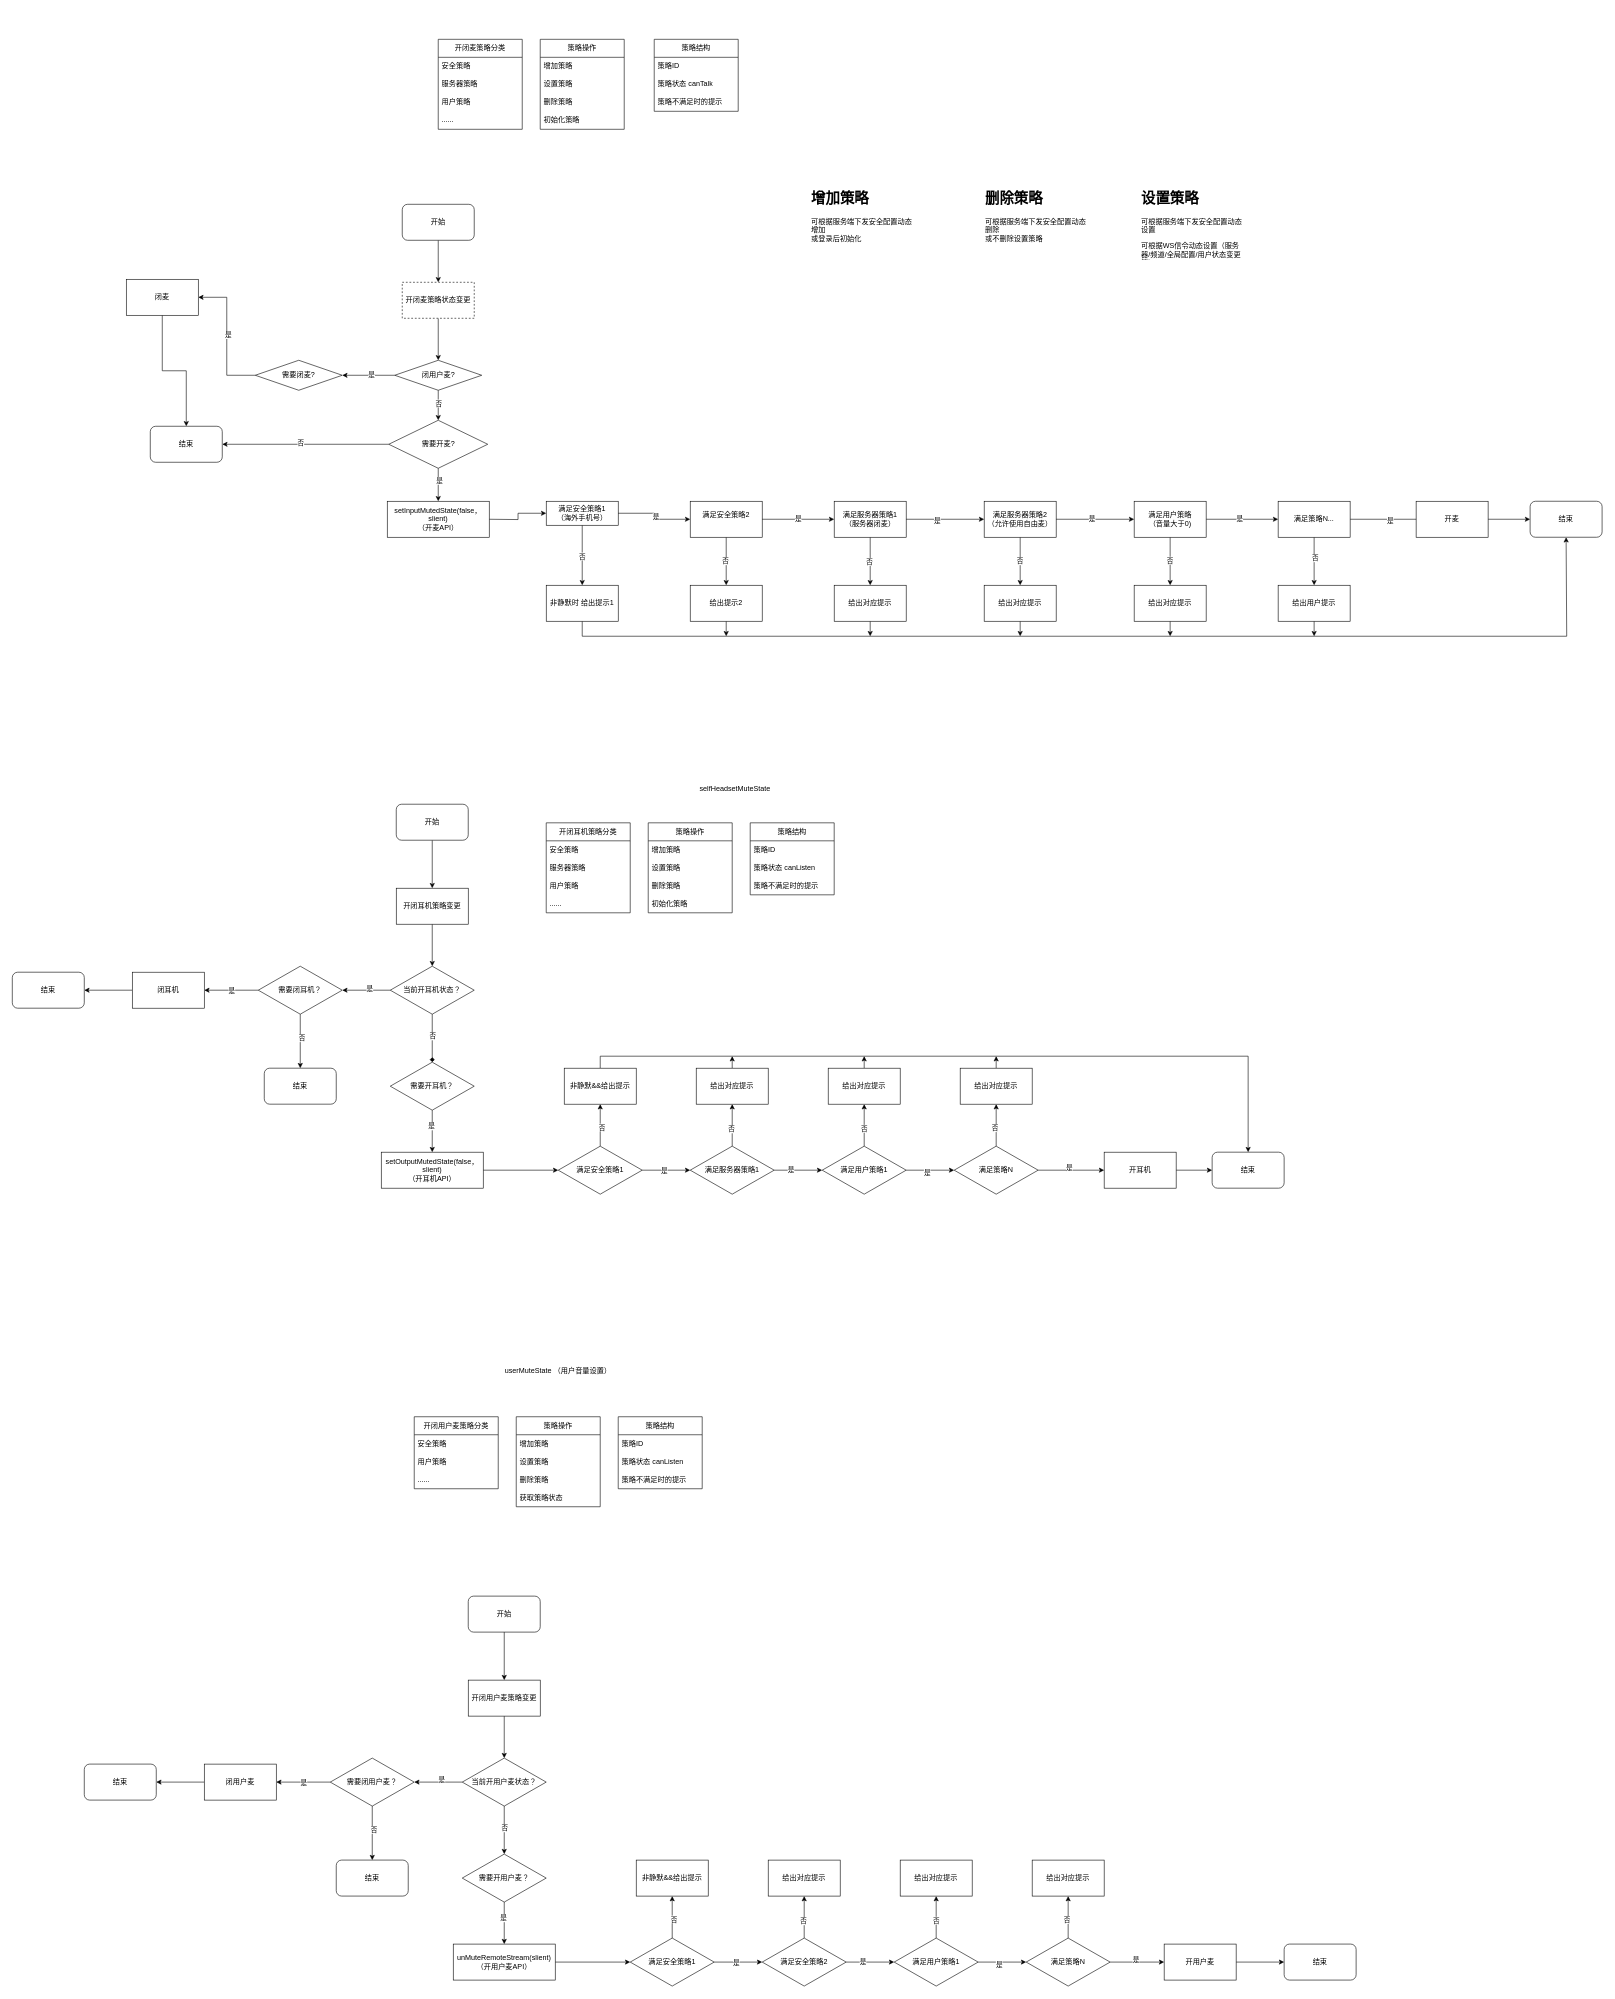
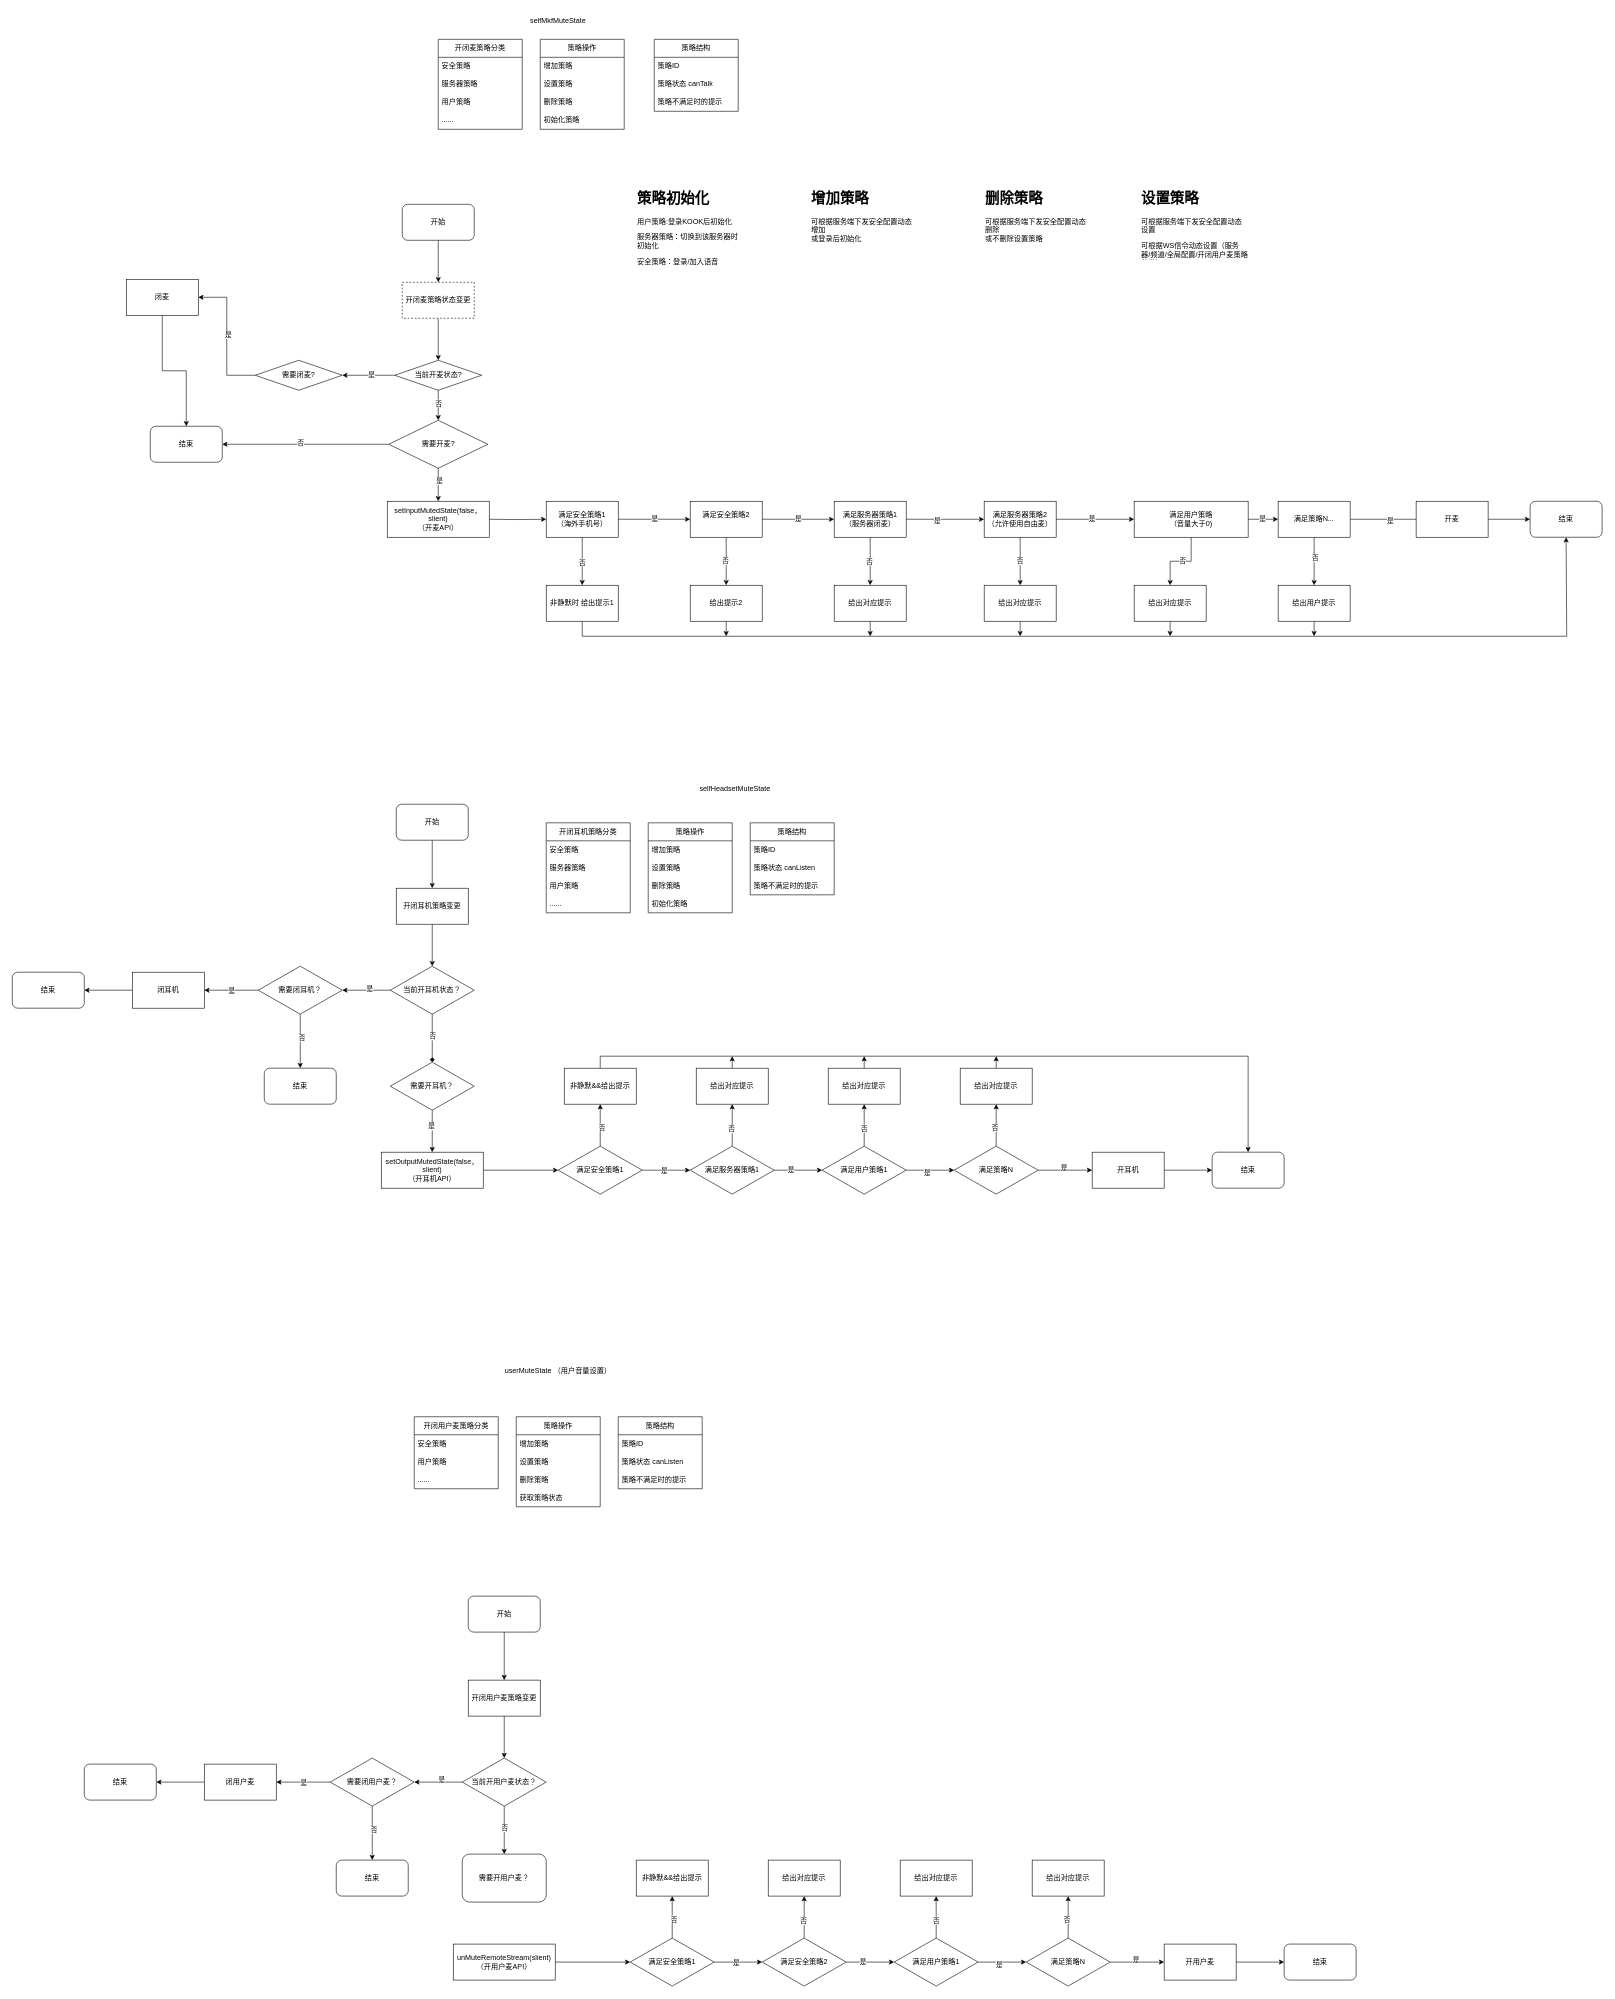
none -> (558, 21)
(1195, 216) -> (1195, 216)
none -> (690, 237)
(439, 375) -> (439, 375)
(582, 513) -> (582, 519)
(1170, 519) -> (1191, 519)
(1140, 1170) -> (1128, 1170)
(504, 1878) -> (504, 1878)
(504, 1917) -> none
